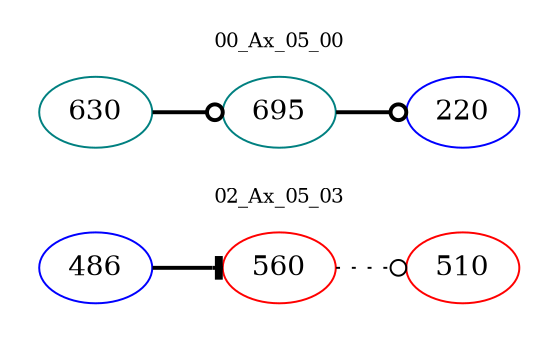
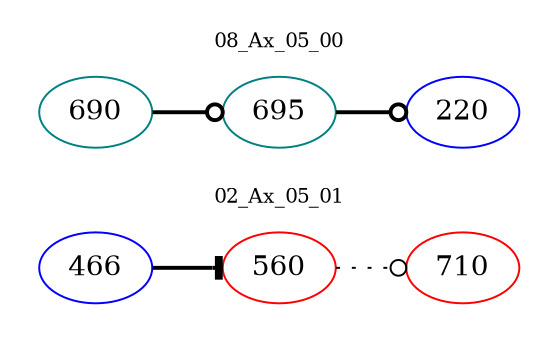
(279, 42) -> (279, 42)
(96, 112) -> (96, 112)
(279, 198) -> (279, 198)
(96, 268) -> (96, 268)
(463, 268) -> (463, 268)
